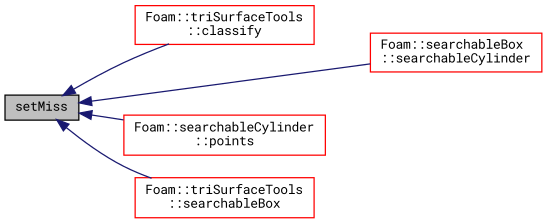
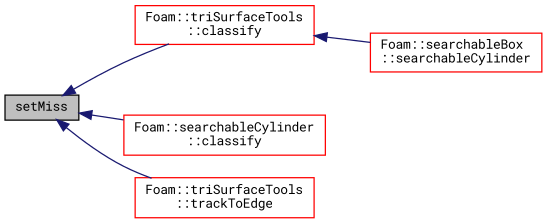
(231, 83) -> (349, 40)
(225, 135) -> (225, 135)
(225, 198) -> (225, 198)
